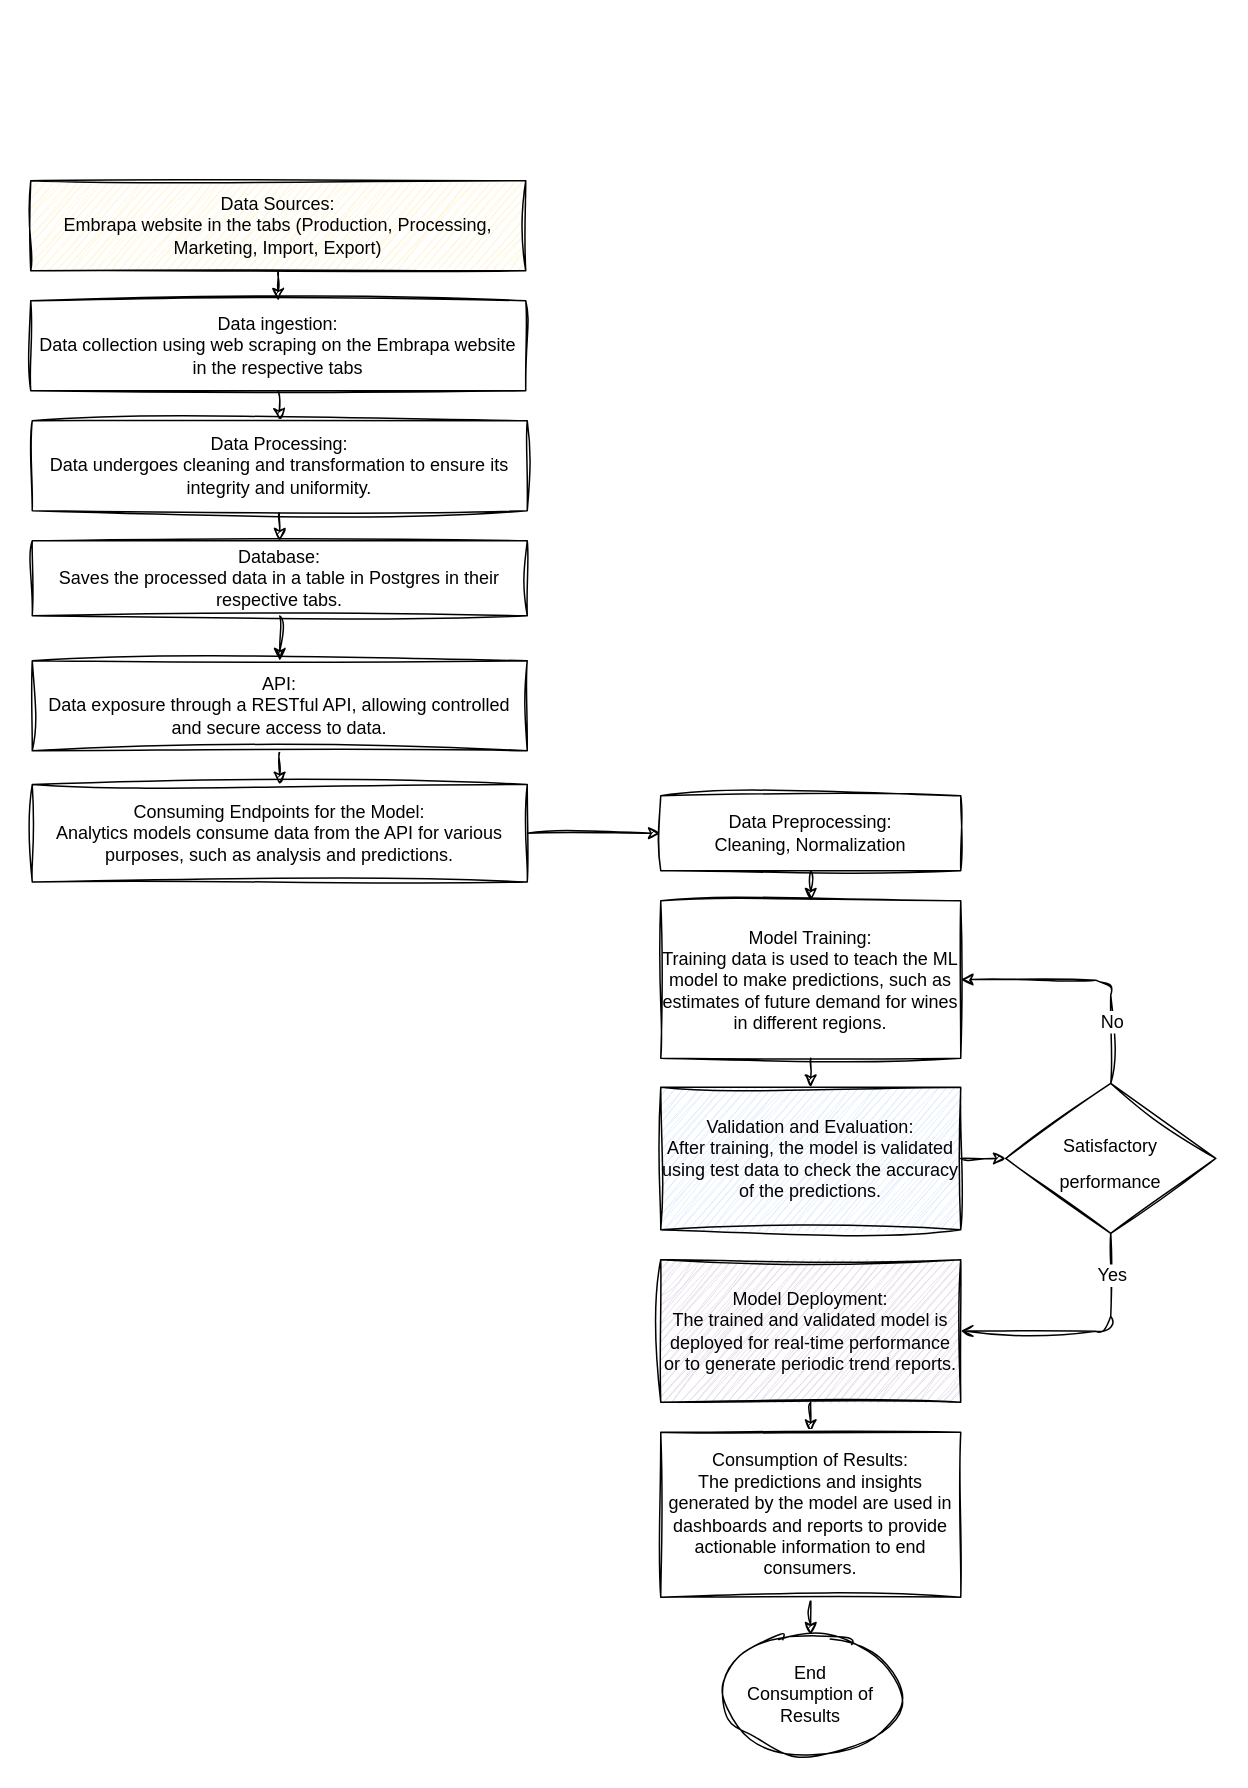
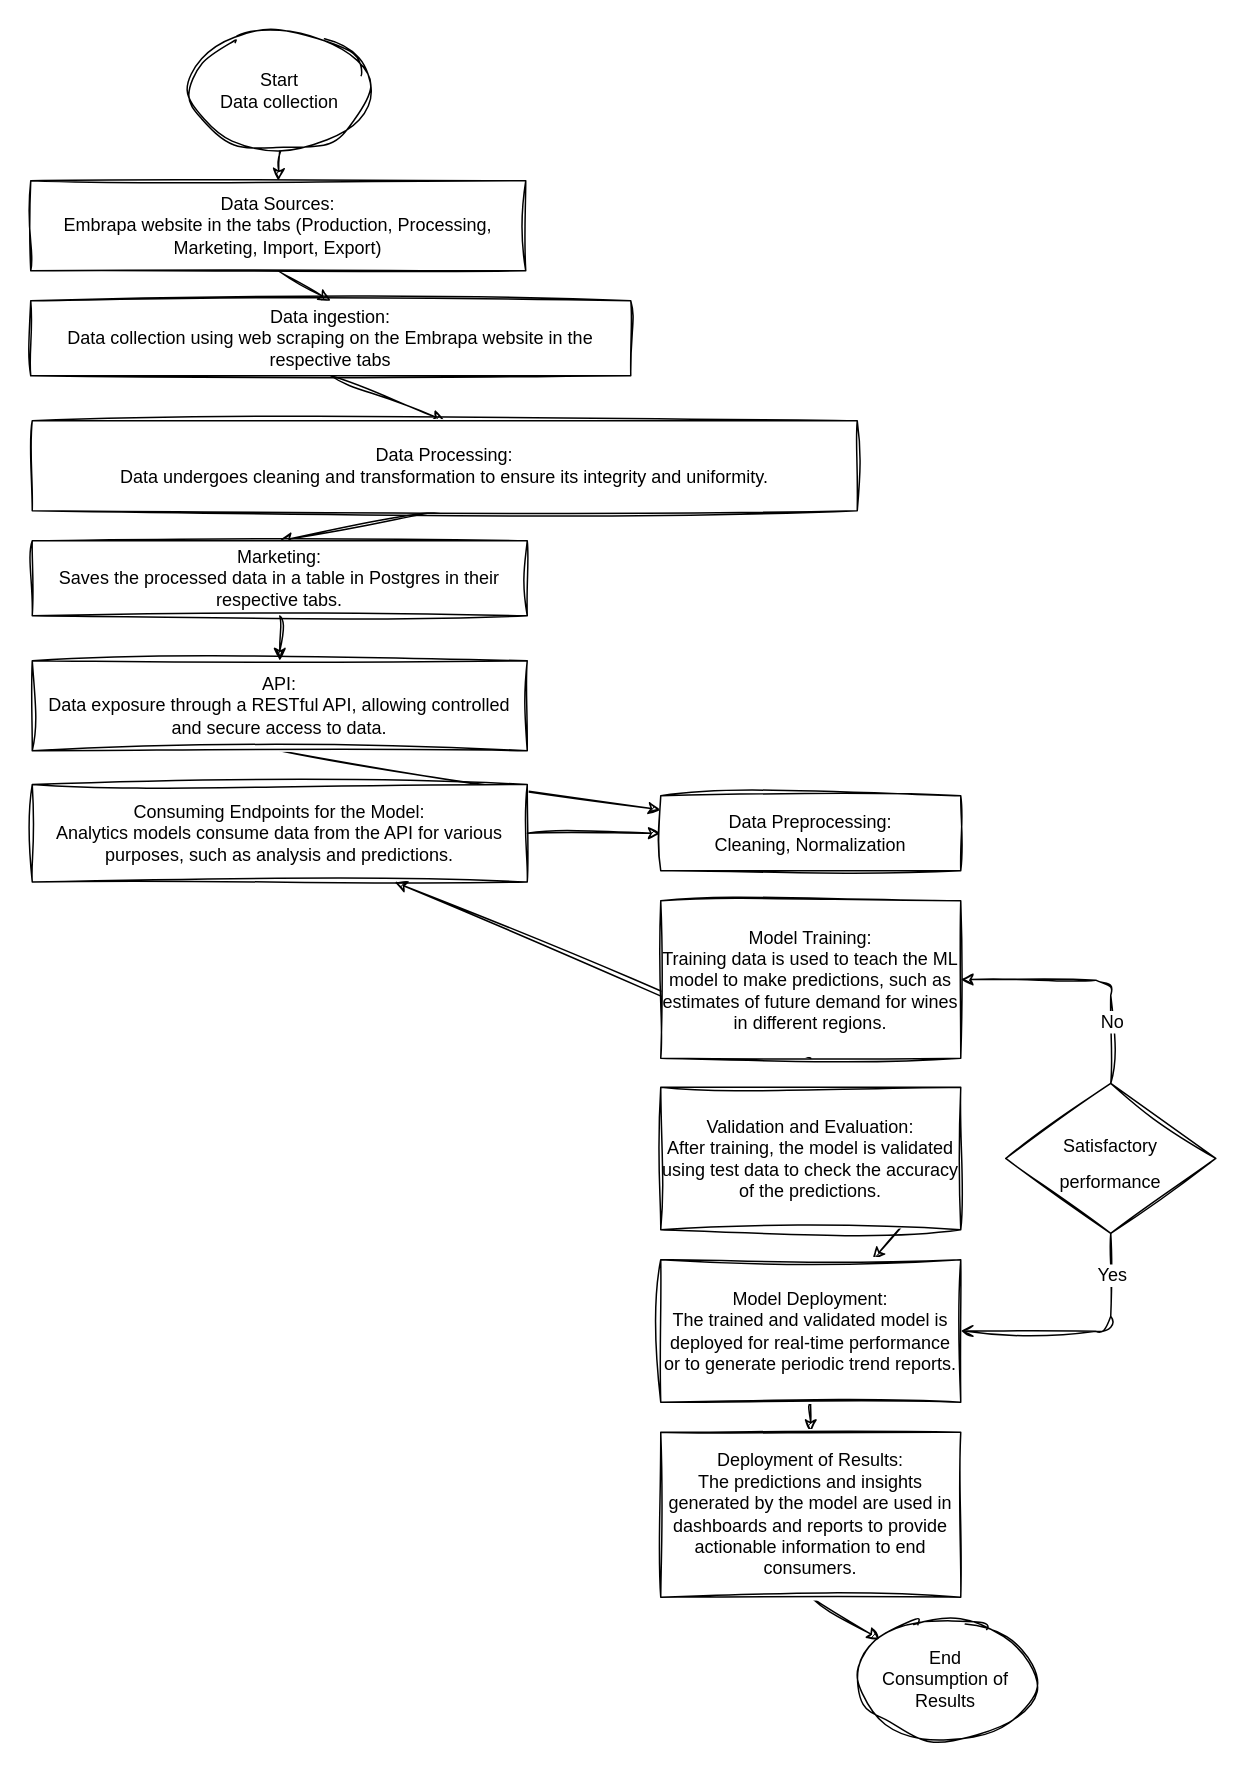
none -> (280, 91)
none -> (279, 161)
(278, 226) -> (278, 226)
(278, 346) -> (331, 338)
(280, 466) -> (445, 466)
(280, 578) -> (280, 578)
(280, 764) -> (376, 766)
(811, 882) -> none
(811, 1071) -> (531, 940)
(811, 1158) -> (811, 1158)
(980, 1158) -> (888, 1242)
(811, 1331) -> (811, 1331)
(811, 1514) -> (811, 1514)
(811, 1695) -> (946, 1680)
